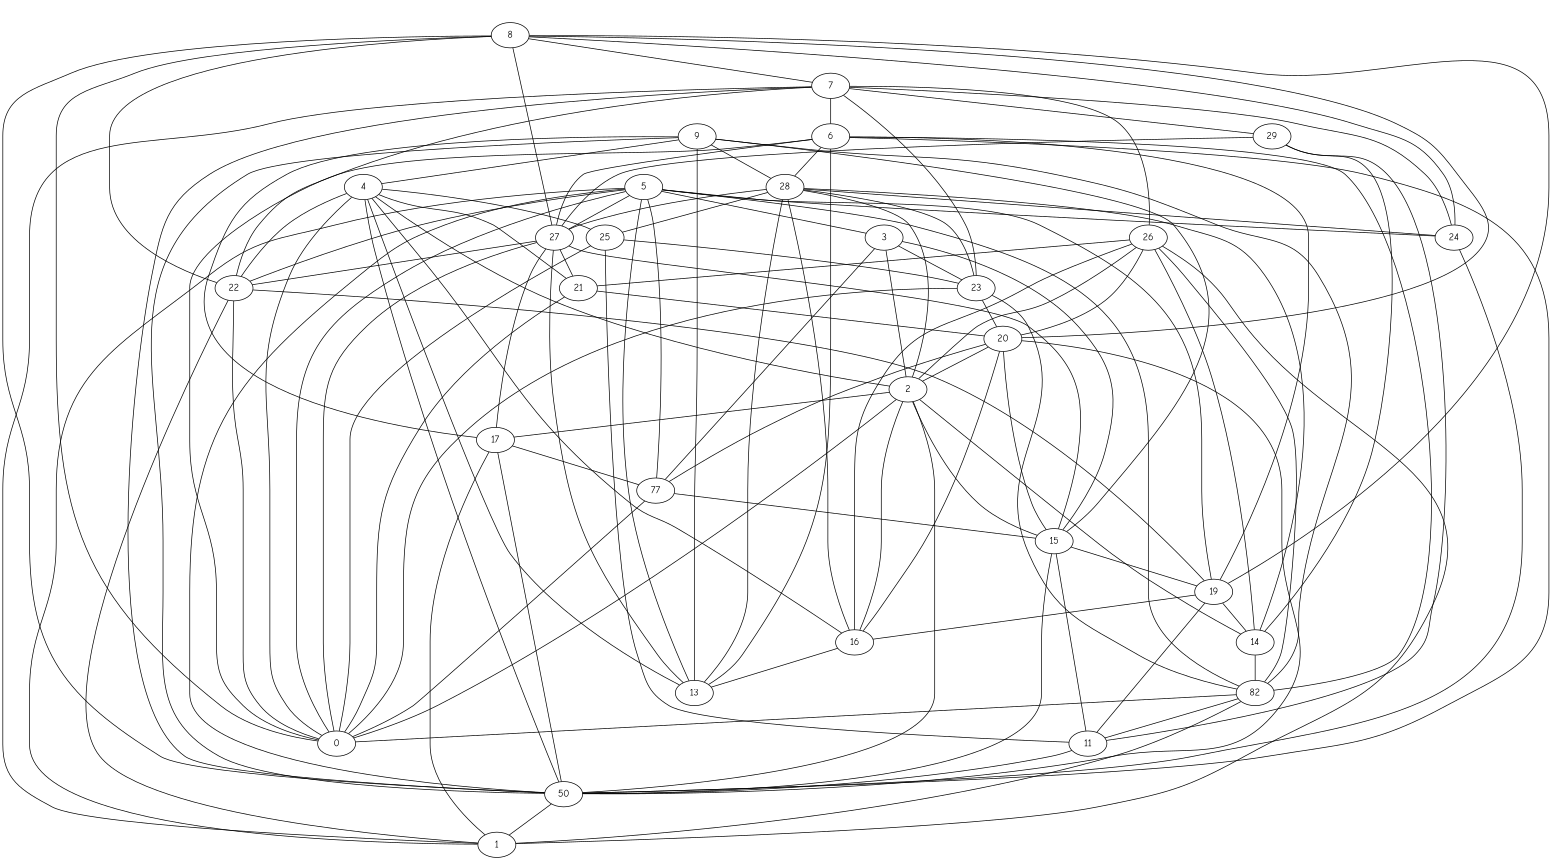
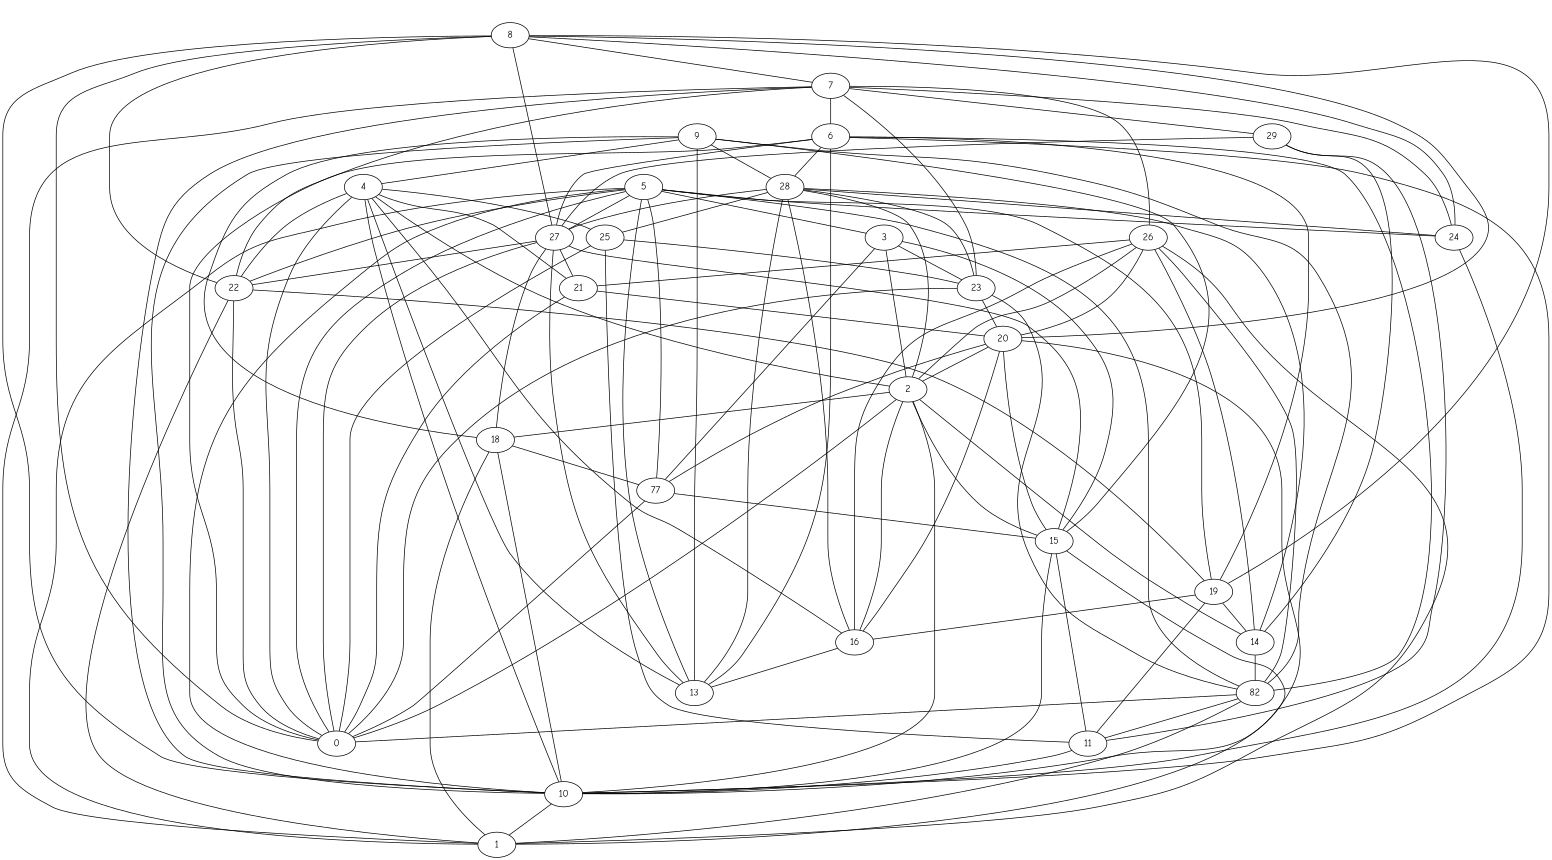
(495, 440) -> (495, 440)
(1140, 568) -> (1049, 803)
(564, 794) -> (564, 794)
